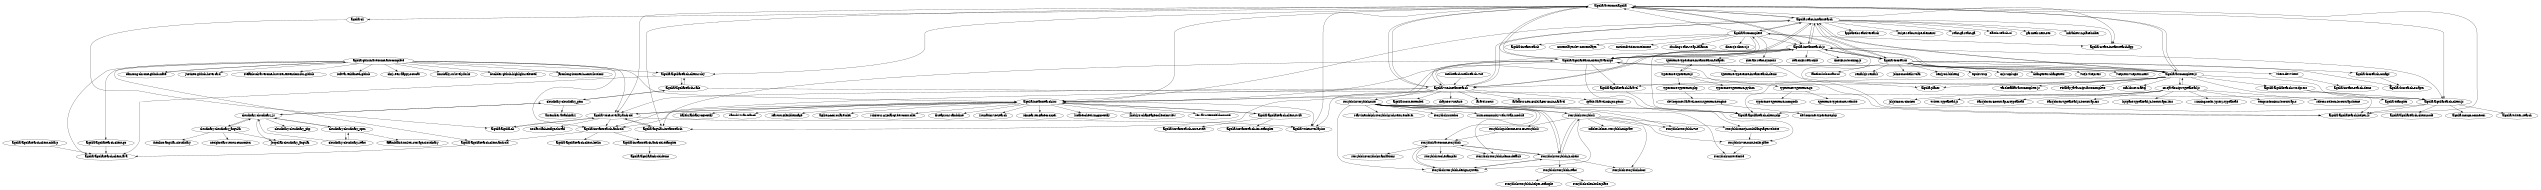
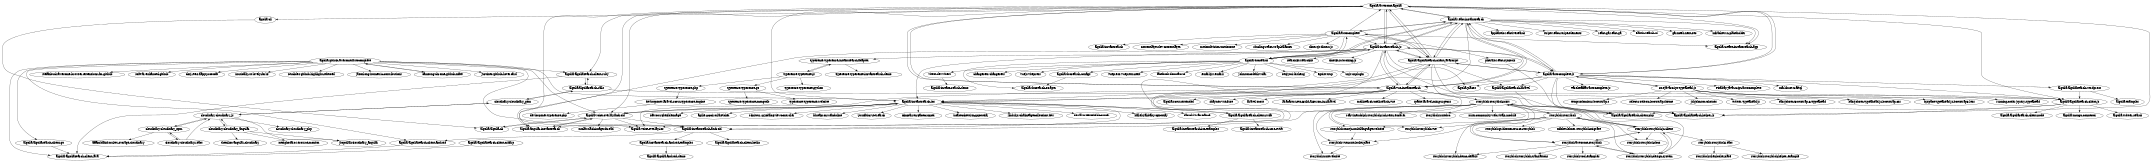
(1458, 81) -> (1391, 95)
(561, 116) -> none
(1478, 136) -> (1473, 131)
